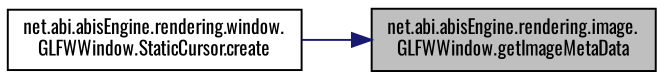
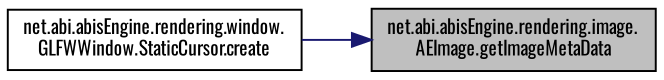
(514, 40) -> (514, 40)
